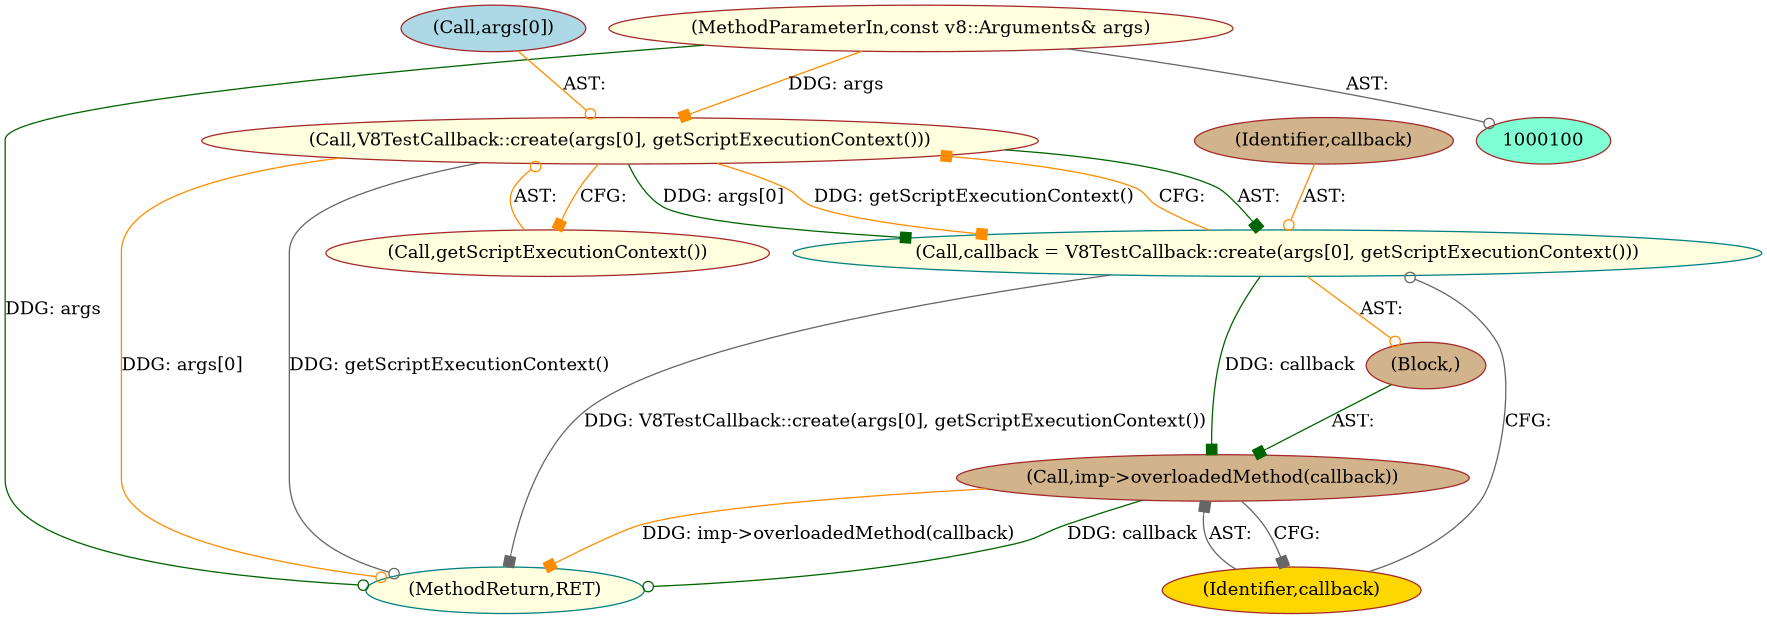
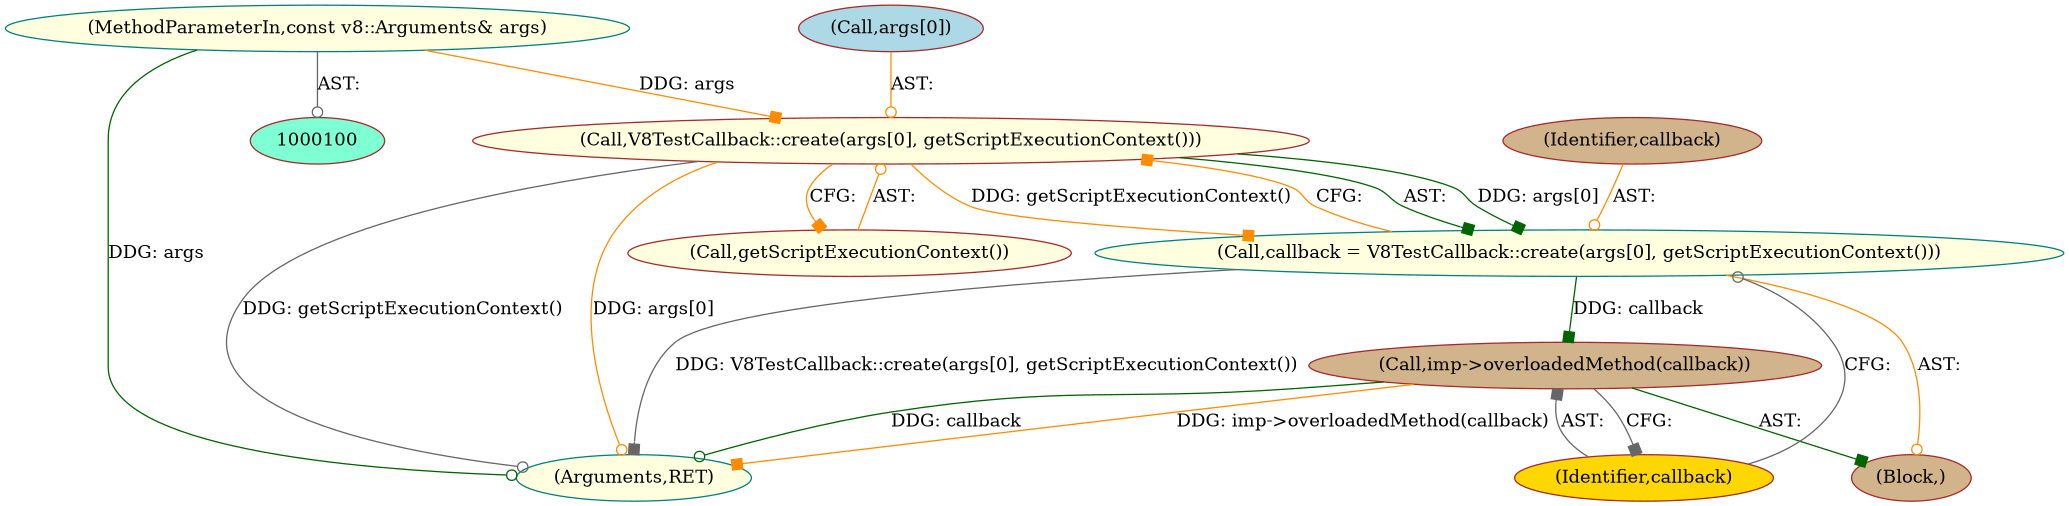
(921, 28) -> (317, 28)
(1329, 417) -> (1743, 423)
(505, 590) -> (634, 478)
